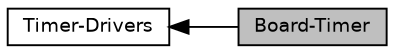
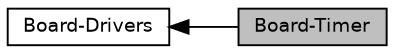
(88, 27) -> (88, 27)
